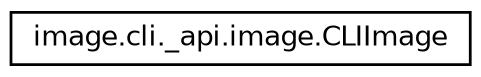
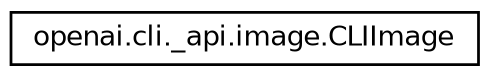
(241, 38) -> (245, 38)
